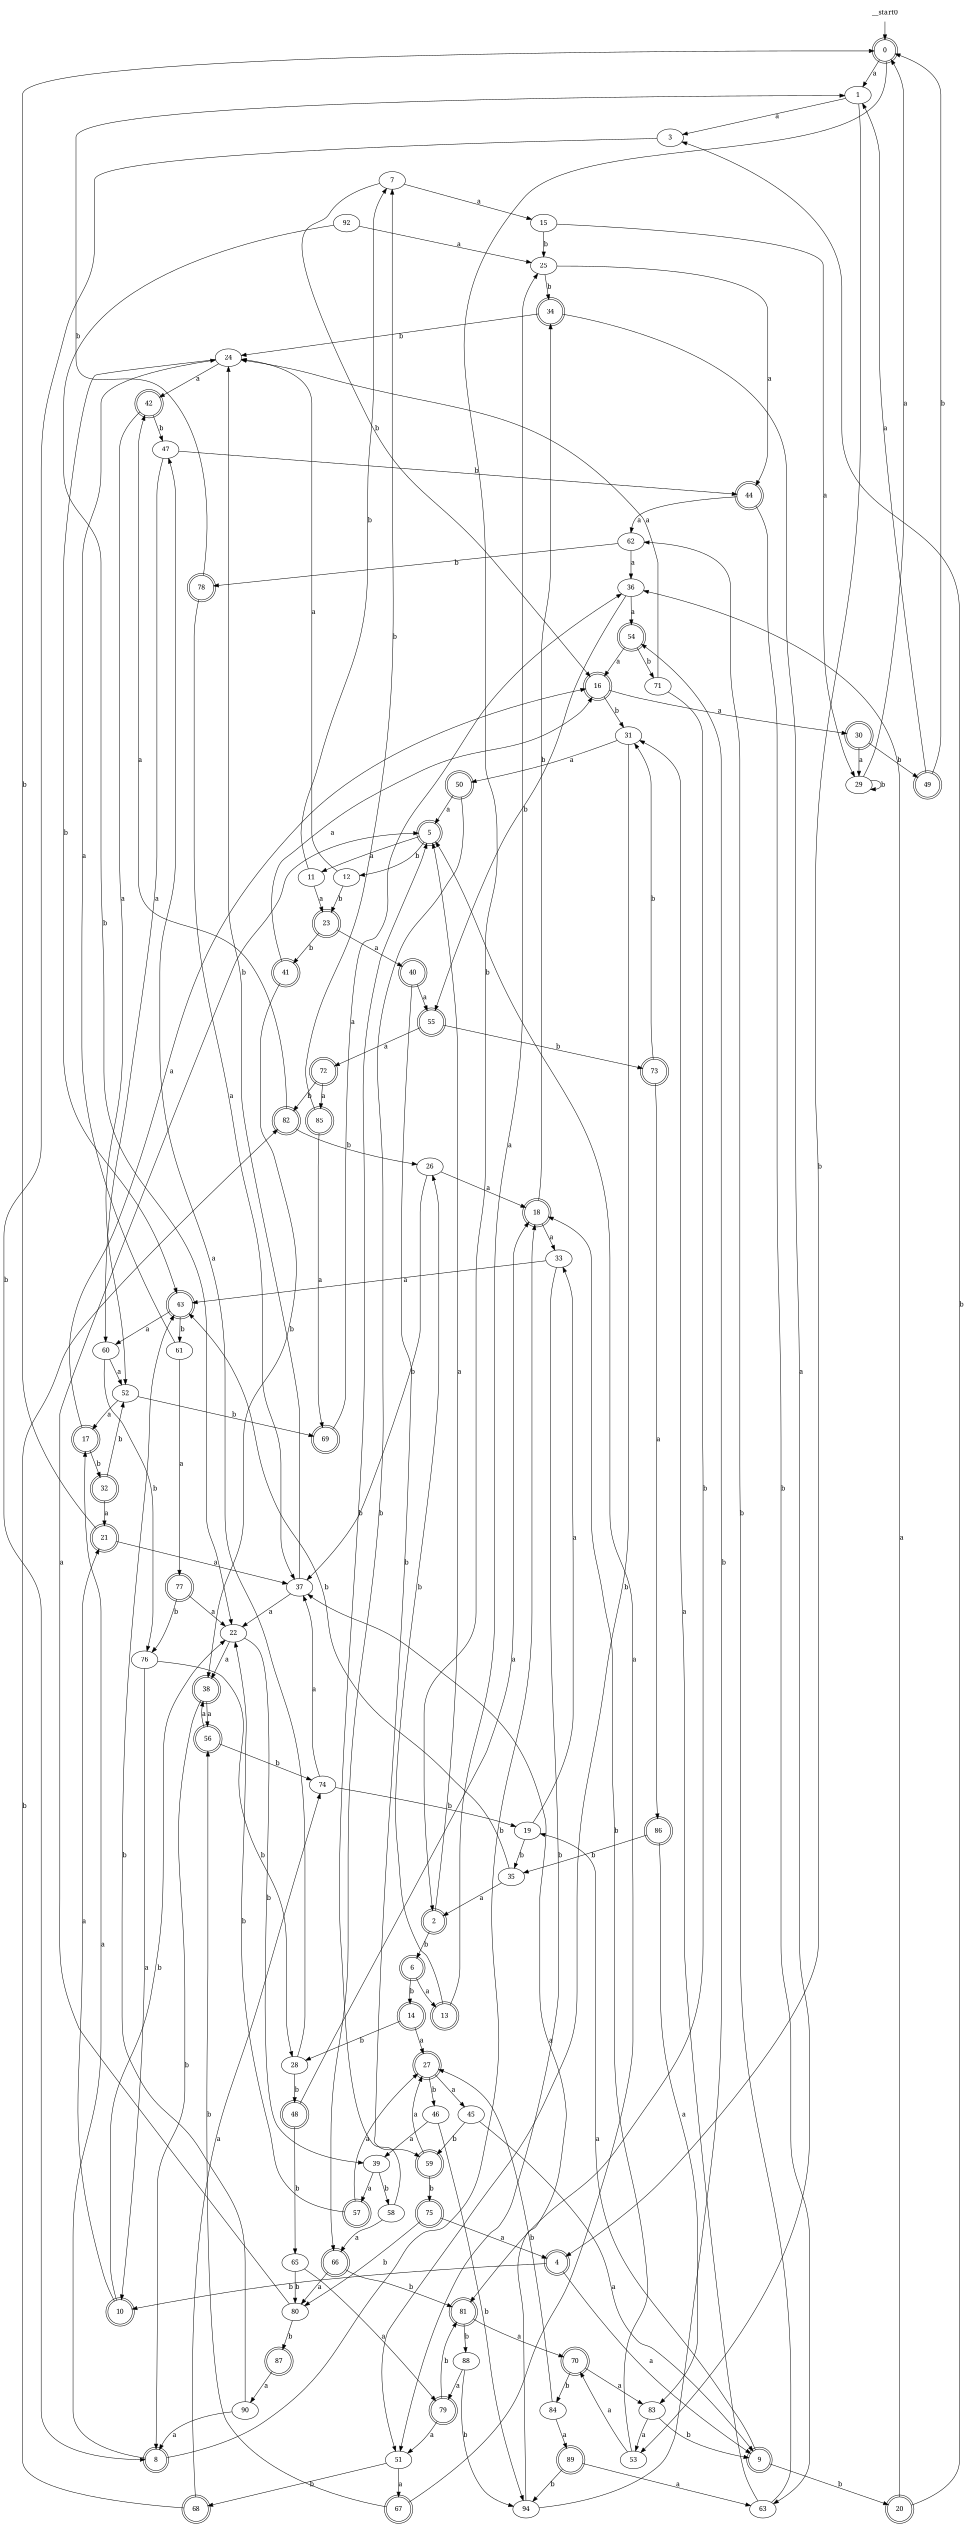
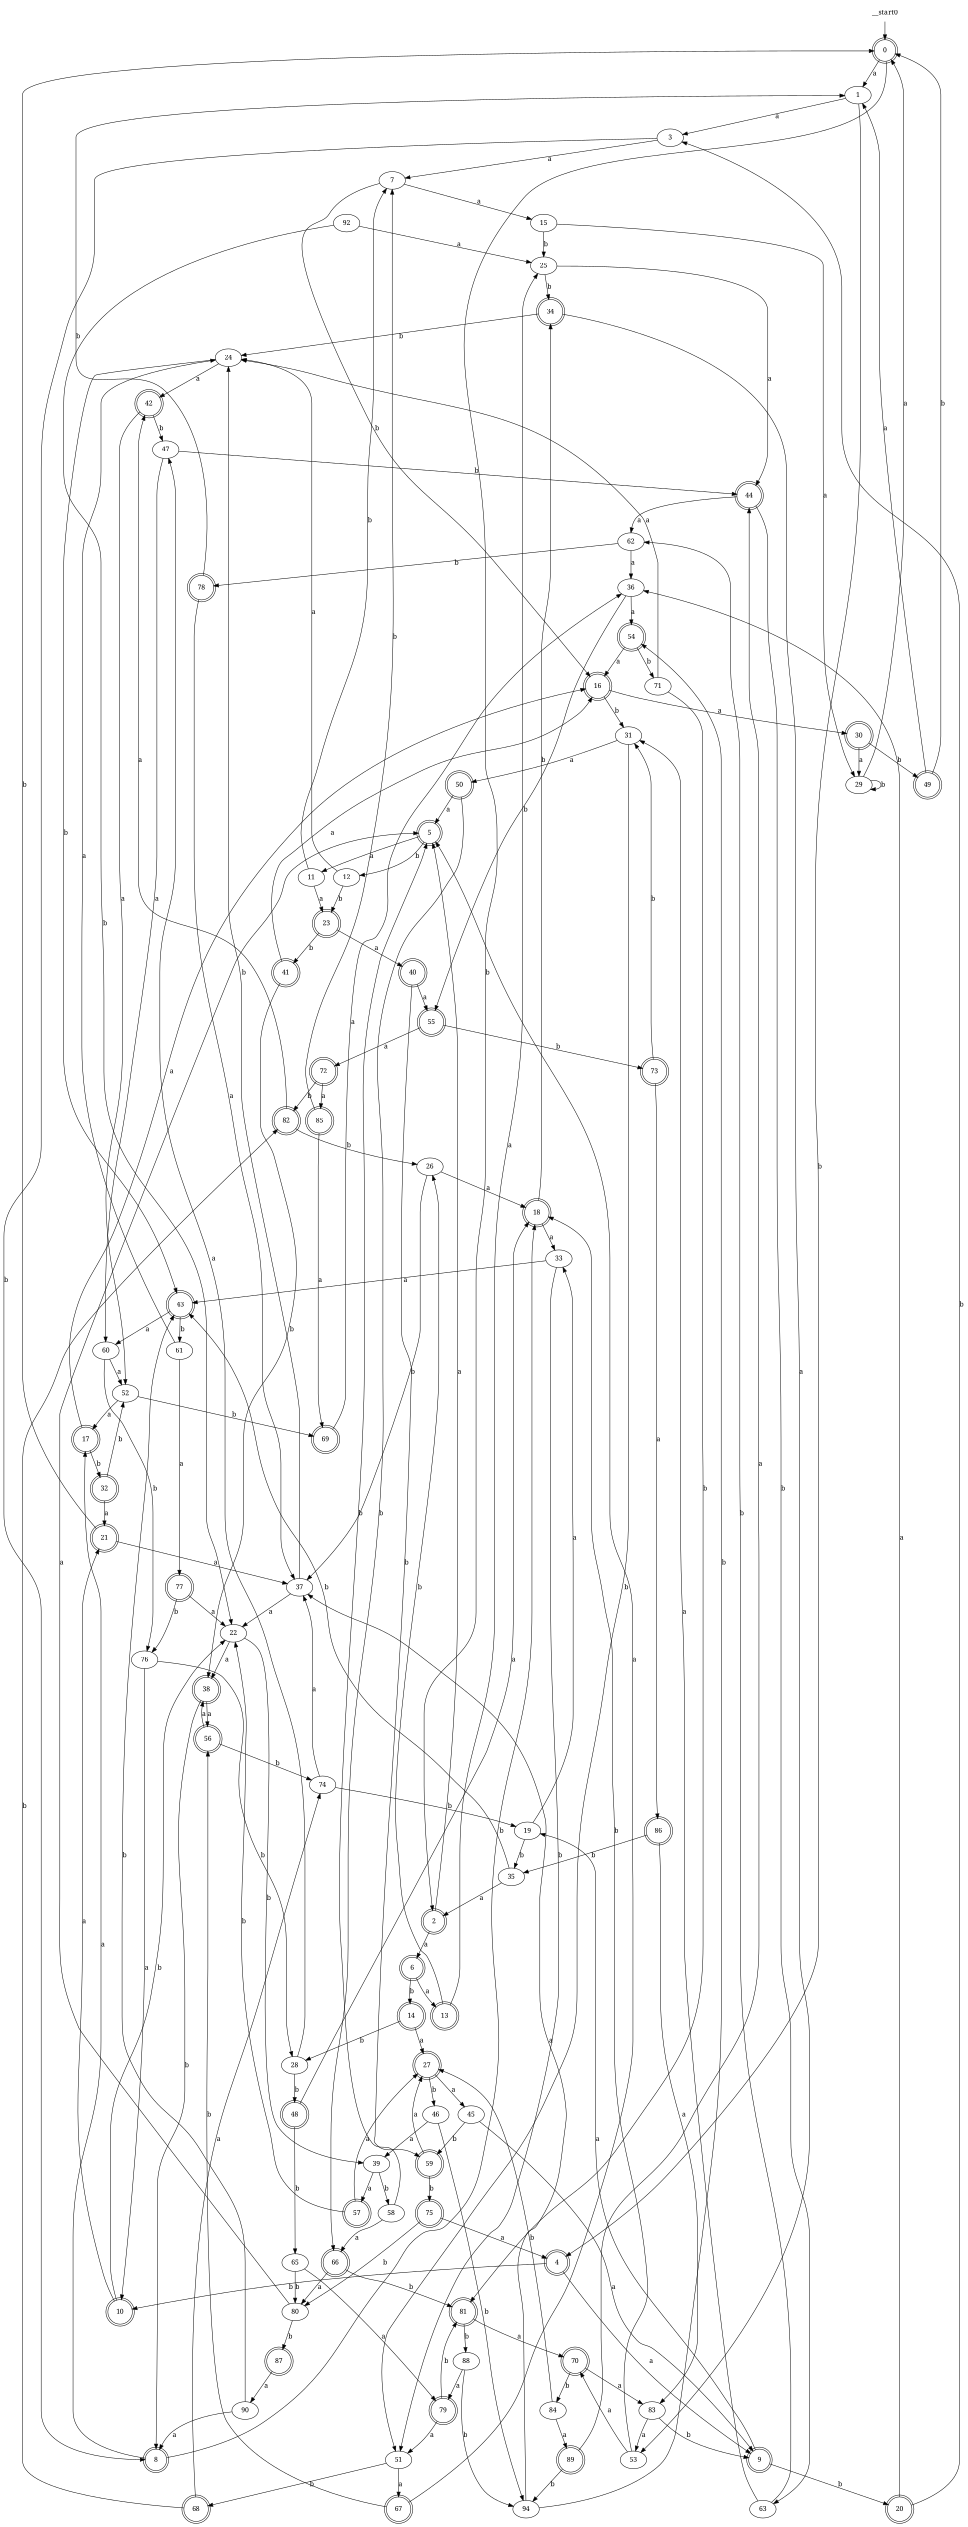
none -> (534, 159)
(426, 1945) -> (426, 1945)
(664, 2484) -> (759, 1508)
